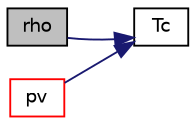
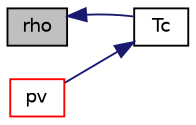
(91, 40) -> (110, 15)
